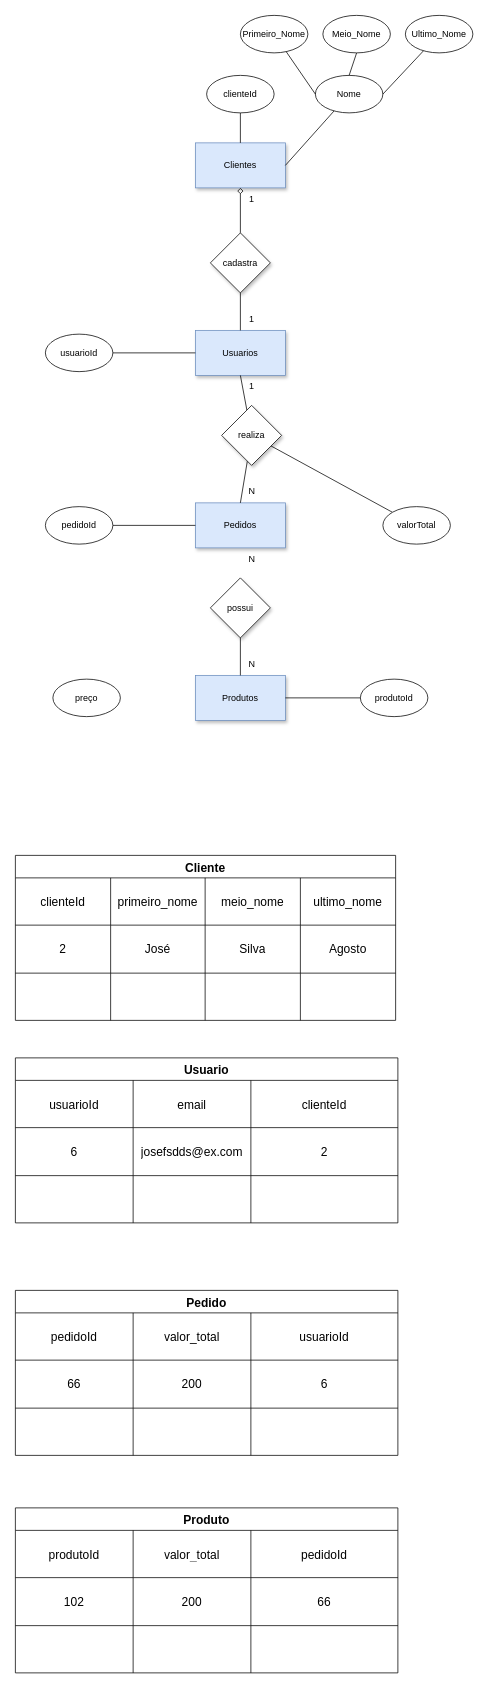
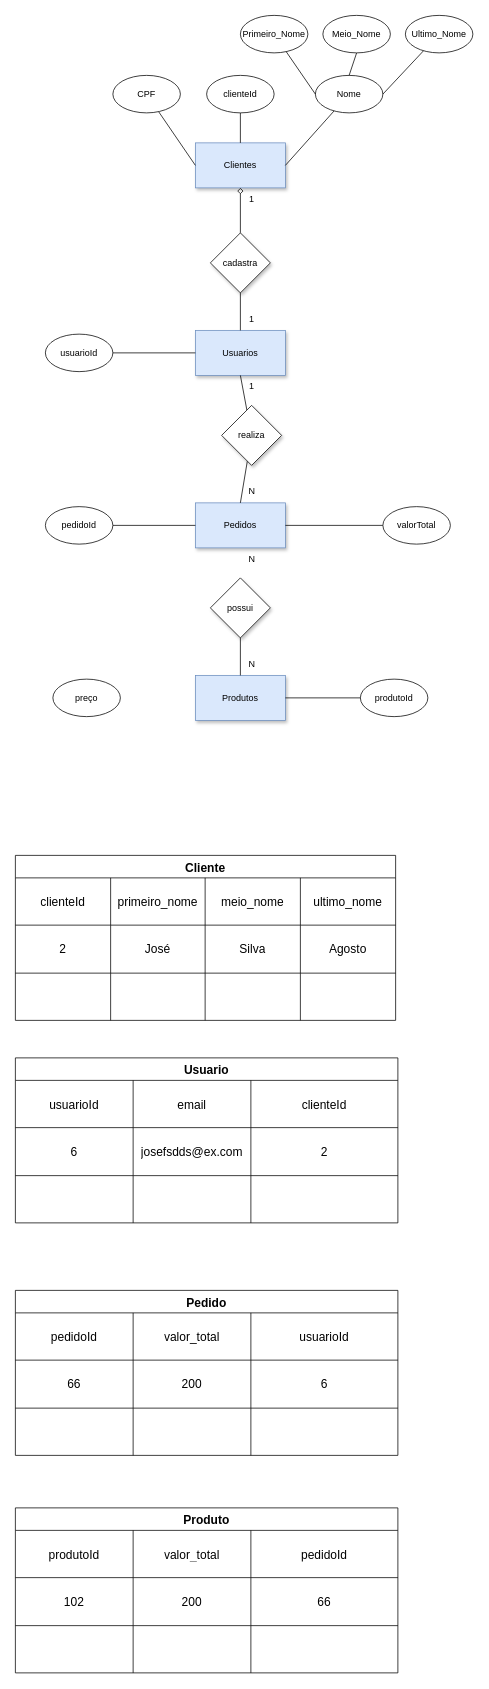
none -> (147, 94)
none -> (177, 138)
(332, 479) -> (335, 525)
